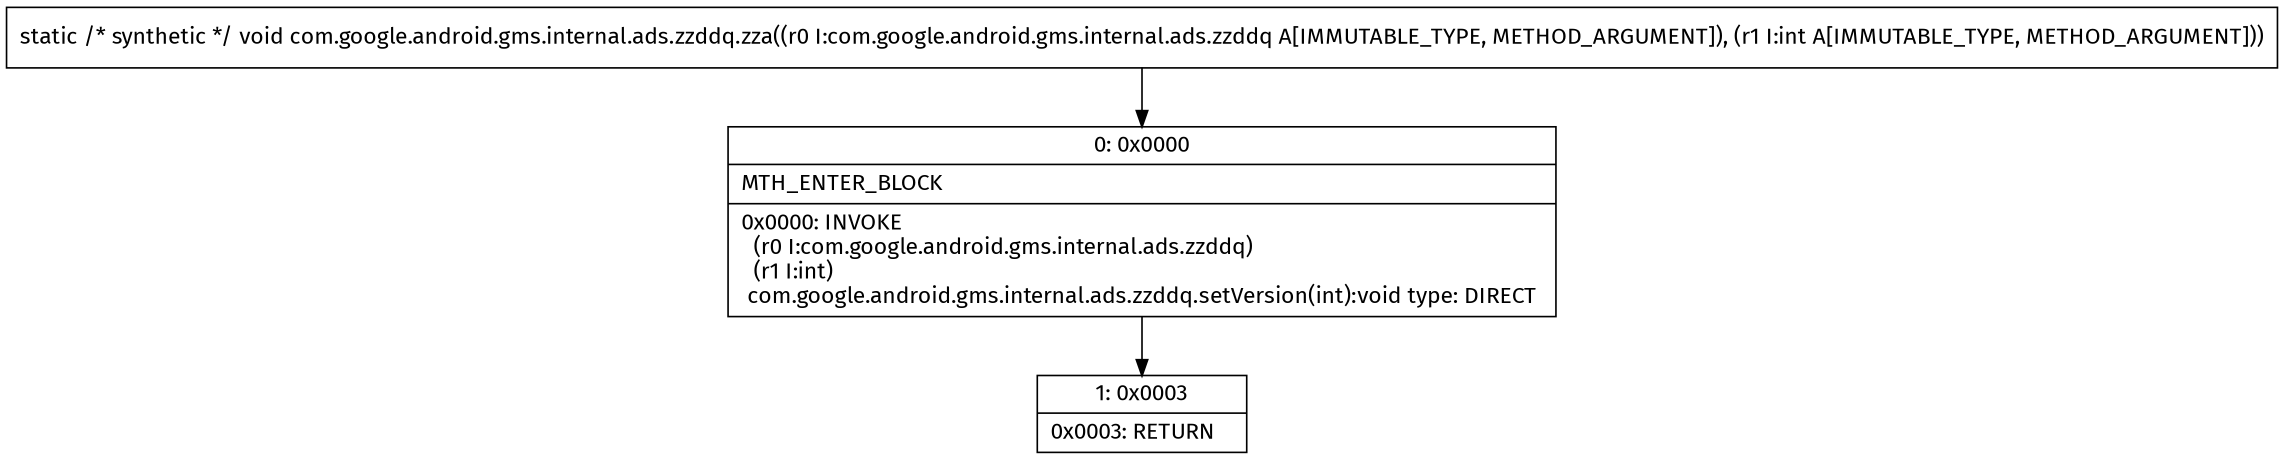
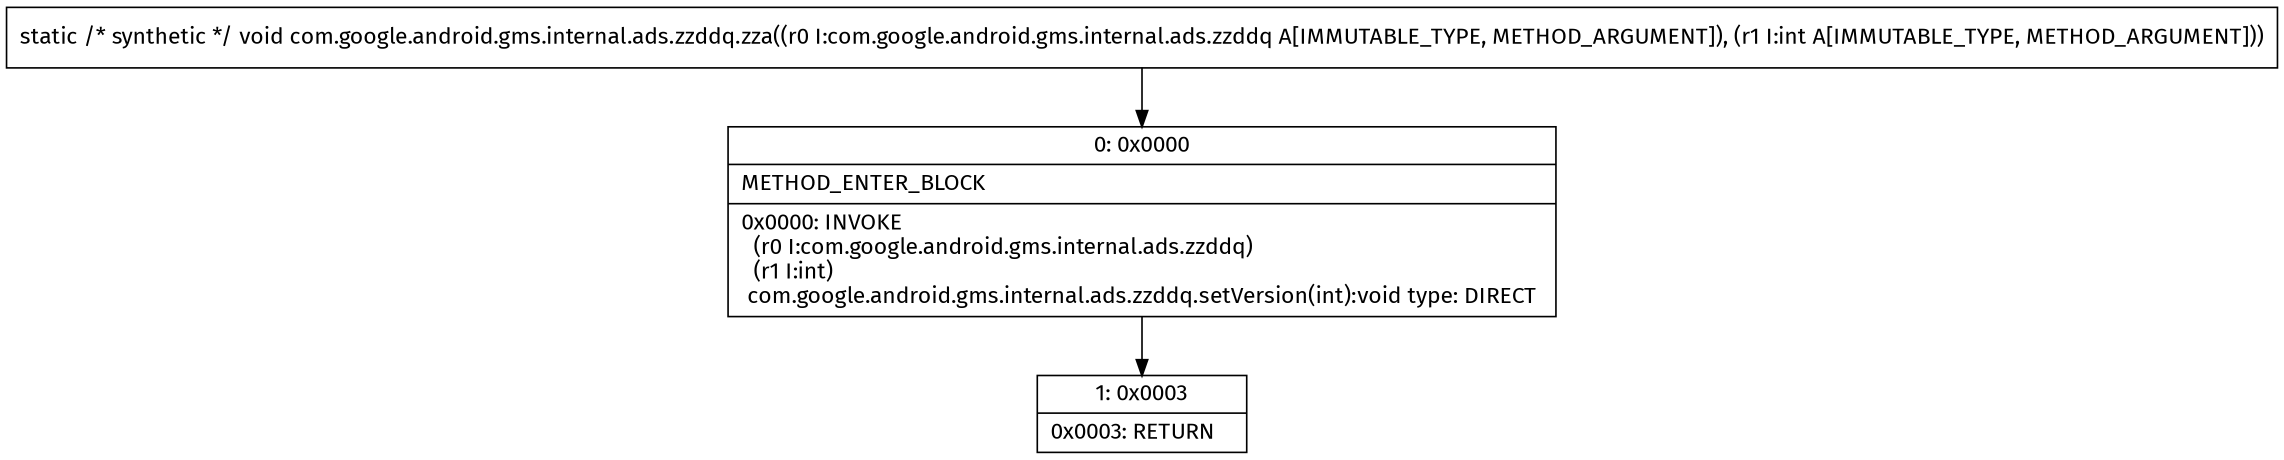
(843, 183) -> (864, 183)
